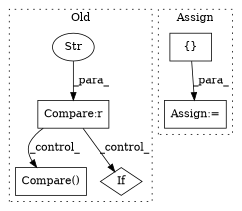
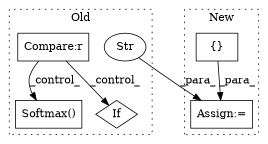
(195, 18) -> (222, 18)
(73, 77) -> (166, 77)
(51, 181) -> (49, 114)
